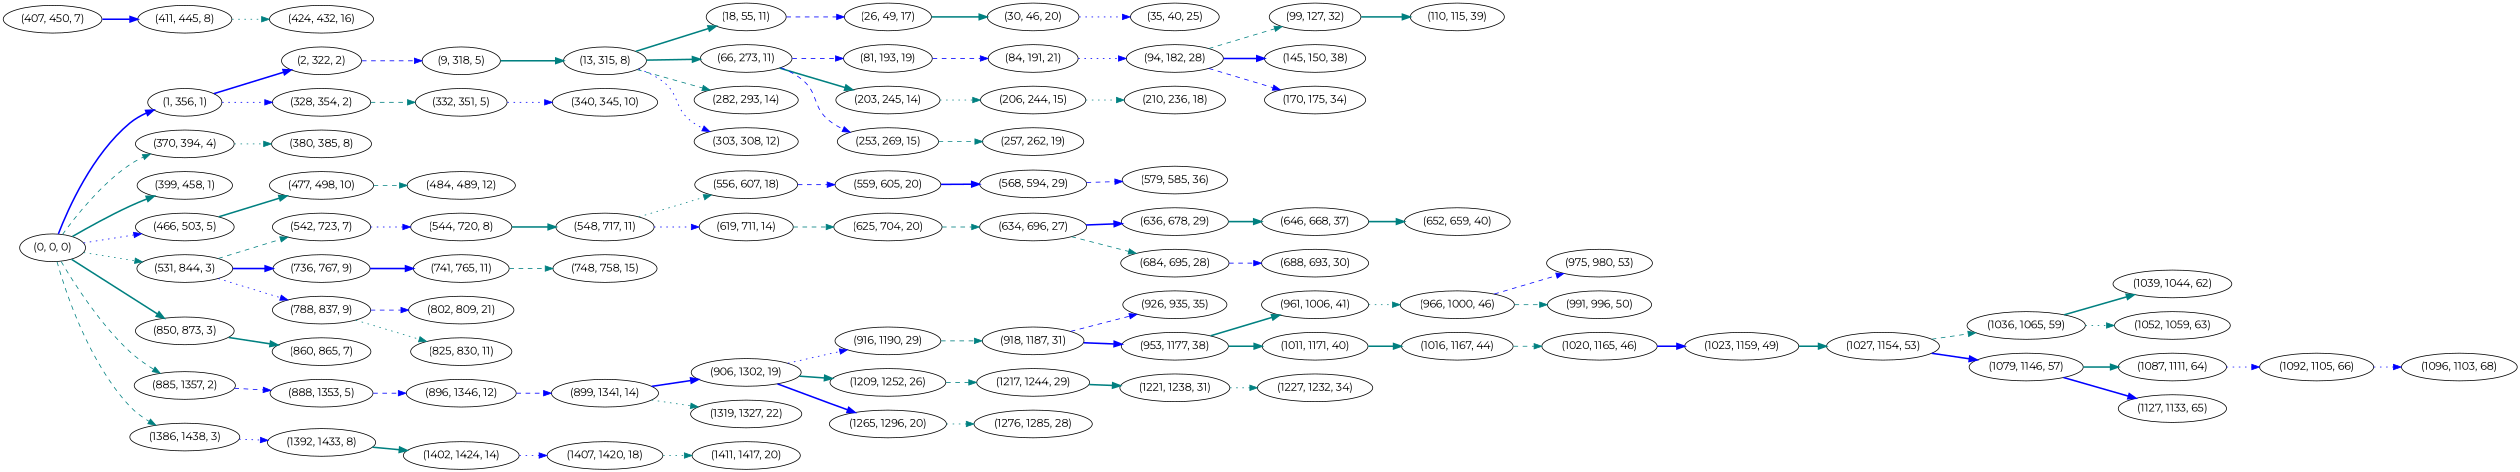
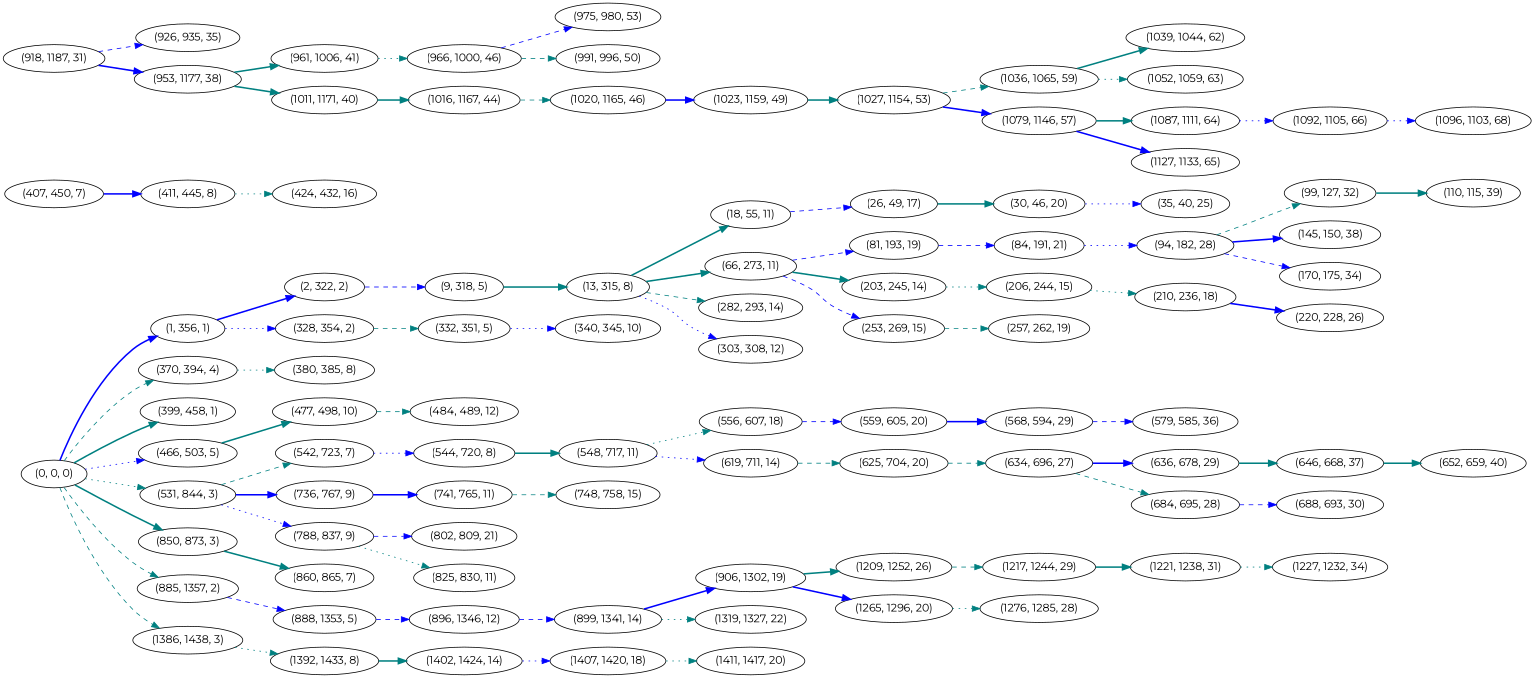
none -> (1330, 318)
(888, 341) -> none
(250, 440) -> (253, 650)
